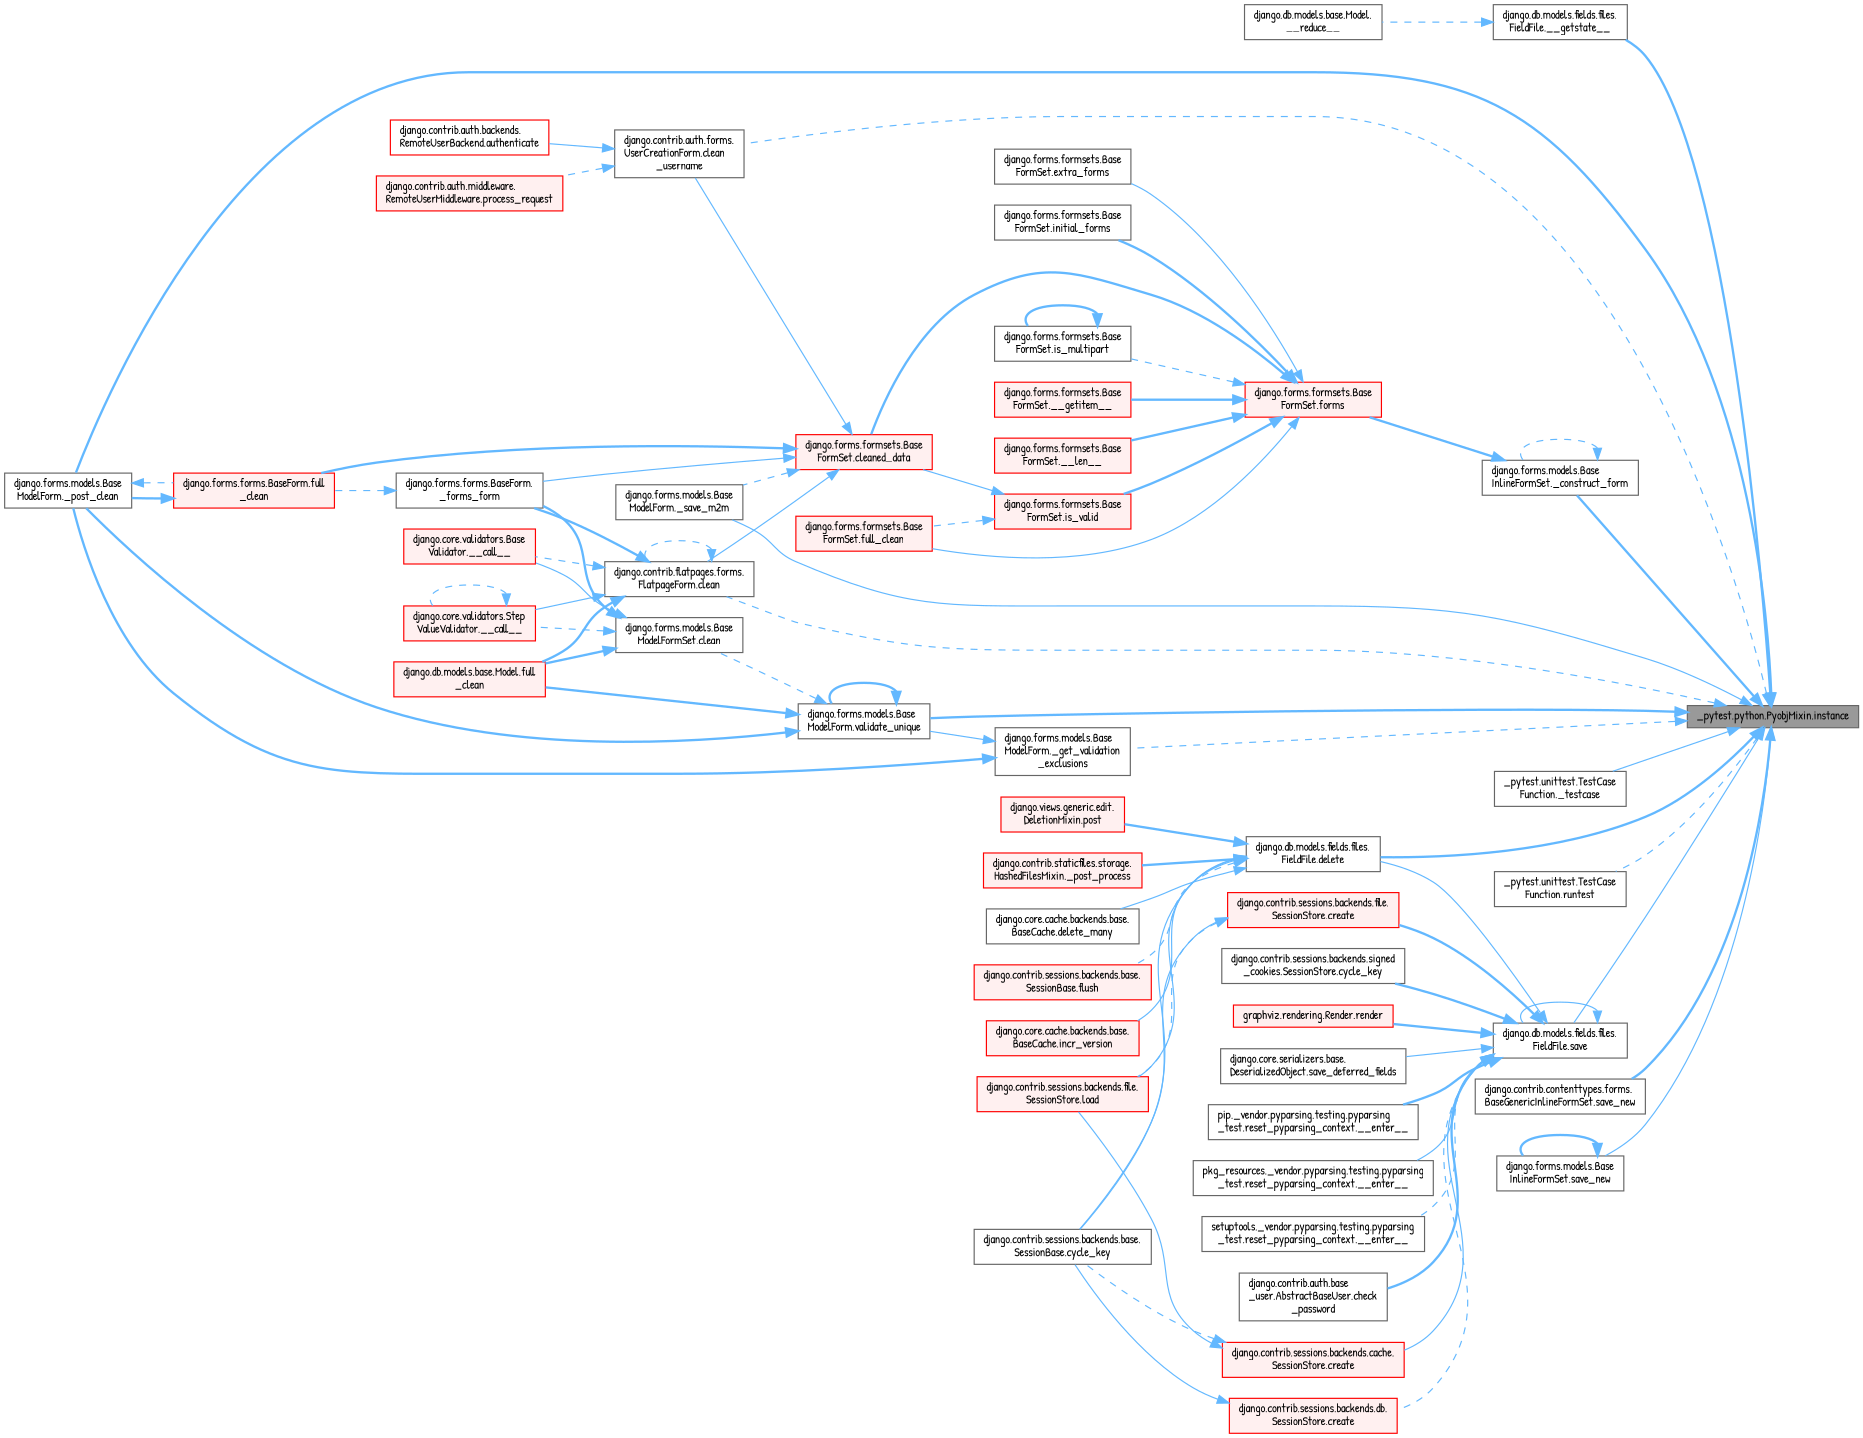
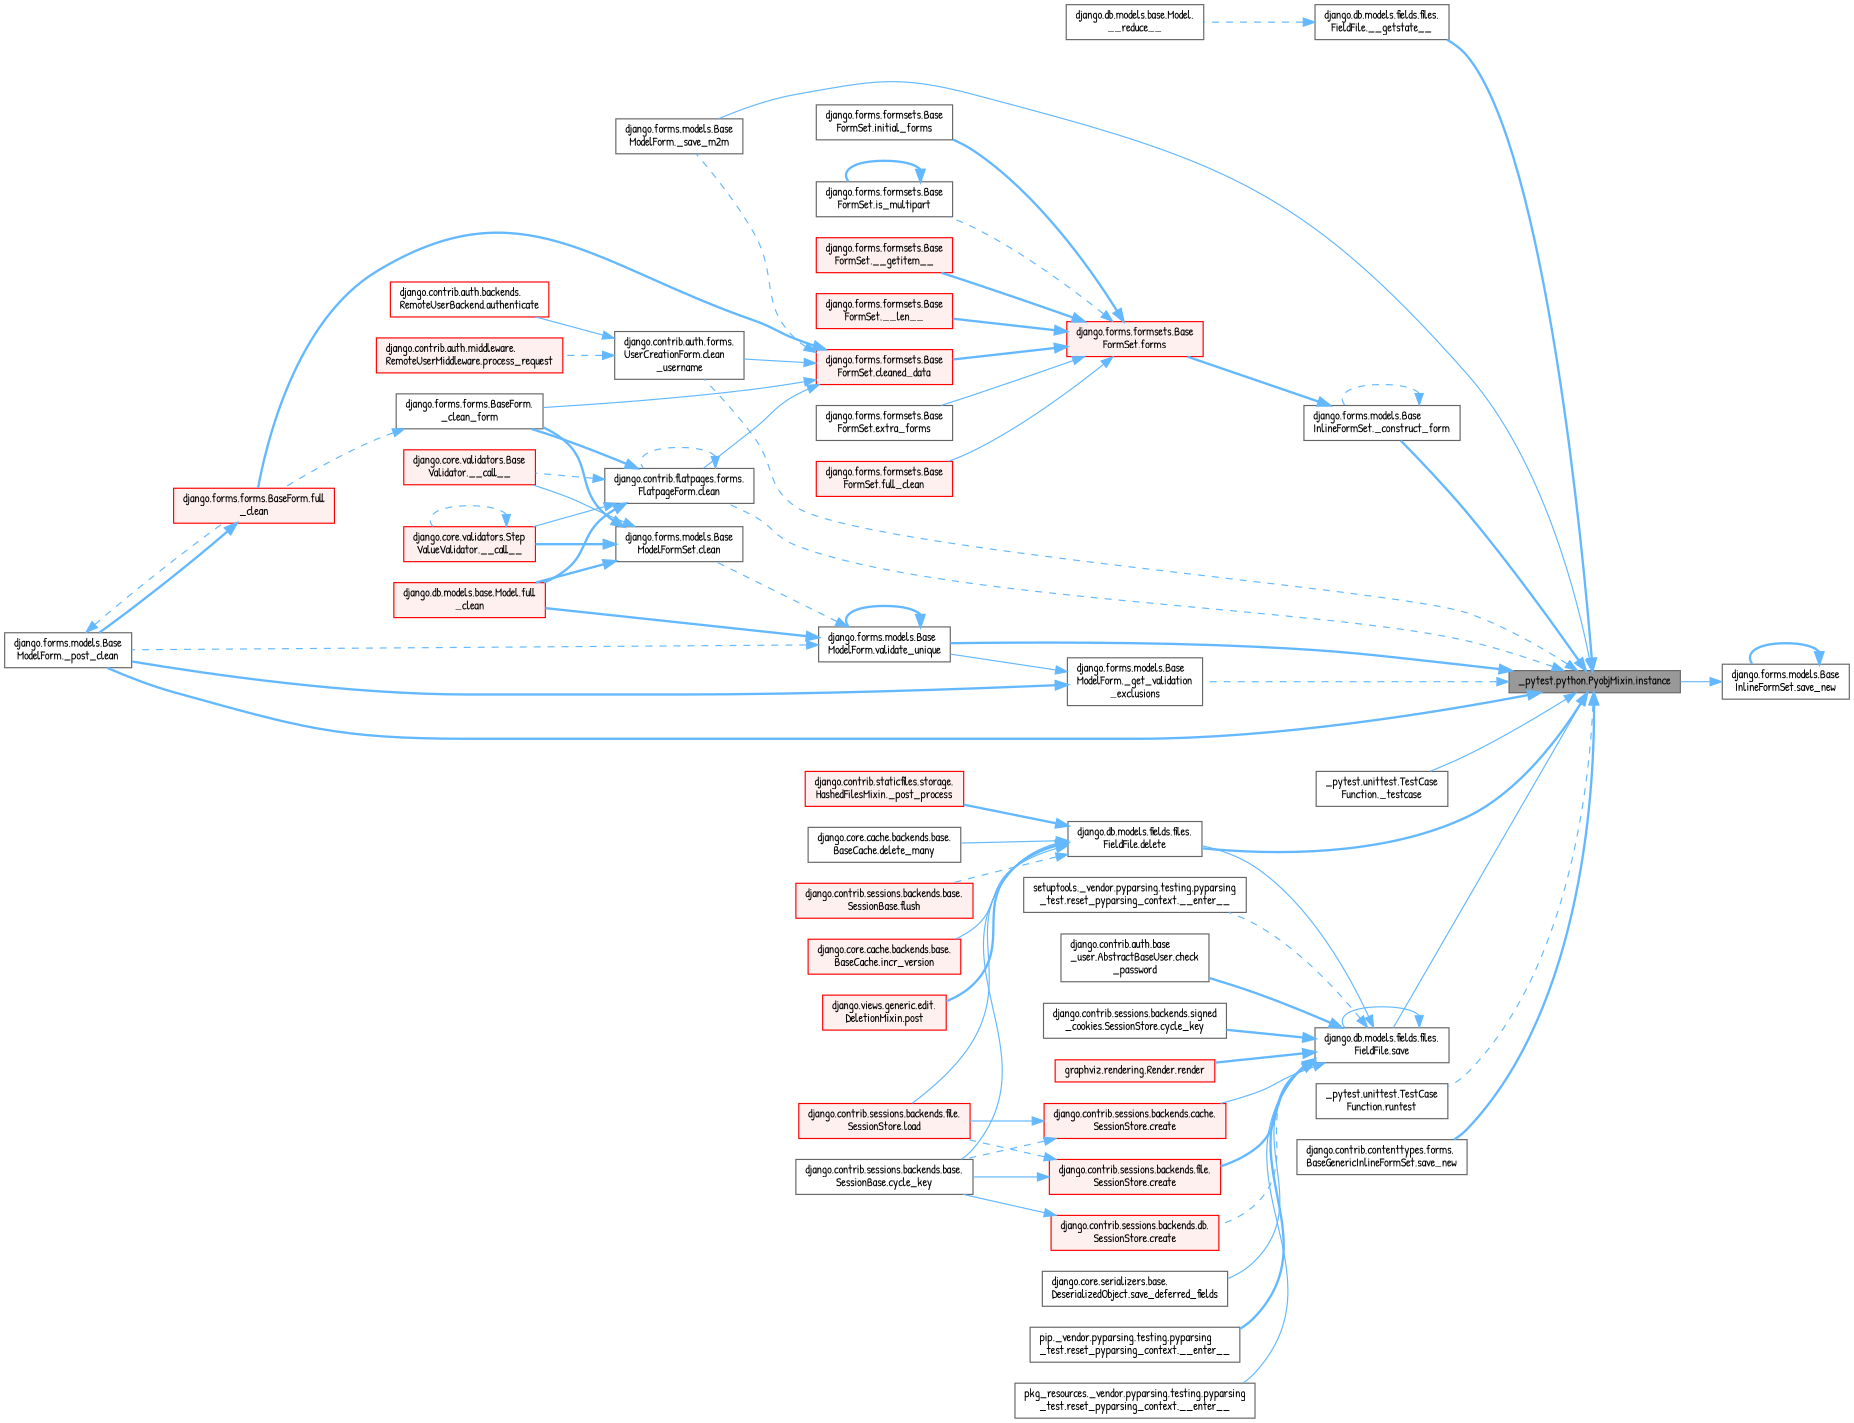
(470, 491) -> (470, 411)
(1063, 512) -> none
(570, 629) -> (570, 544)
(405, 715) -> (469, 647)
(1727, 965) -> (1695, 682)
